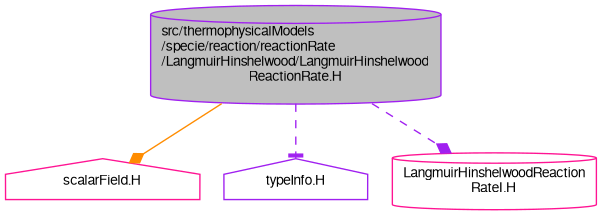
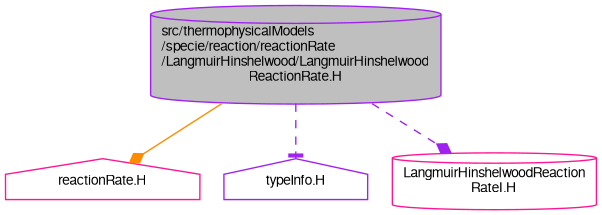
(103, 181) -> (103, 181)
